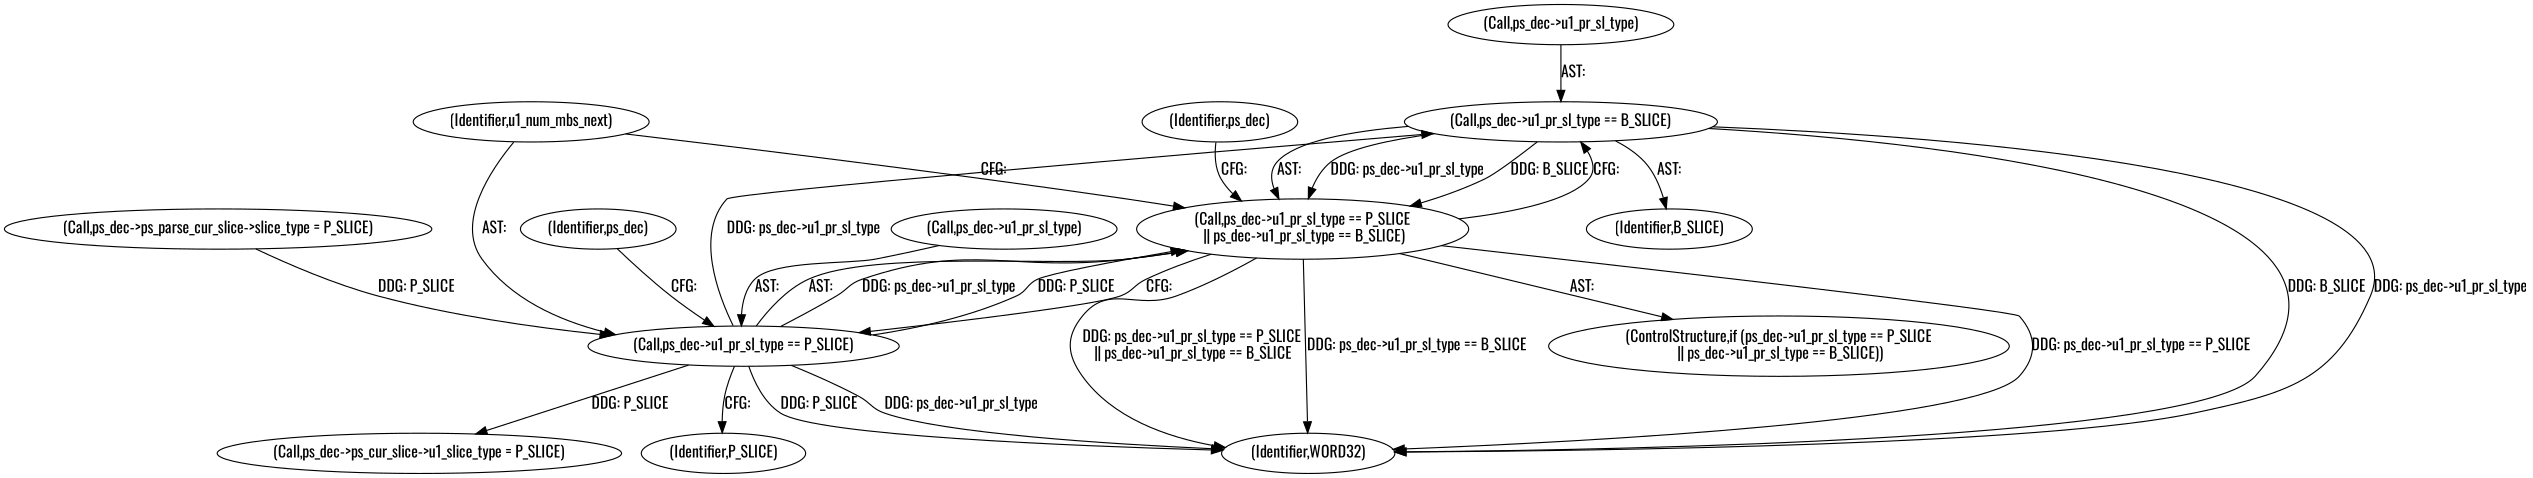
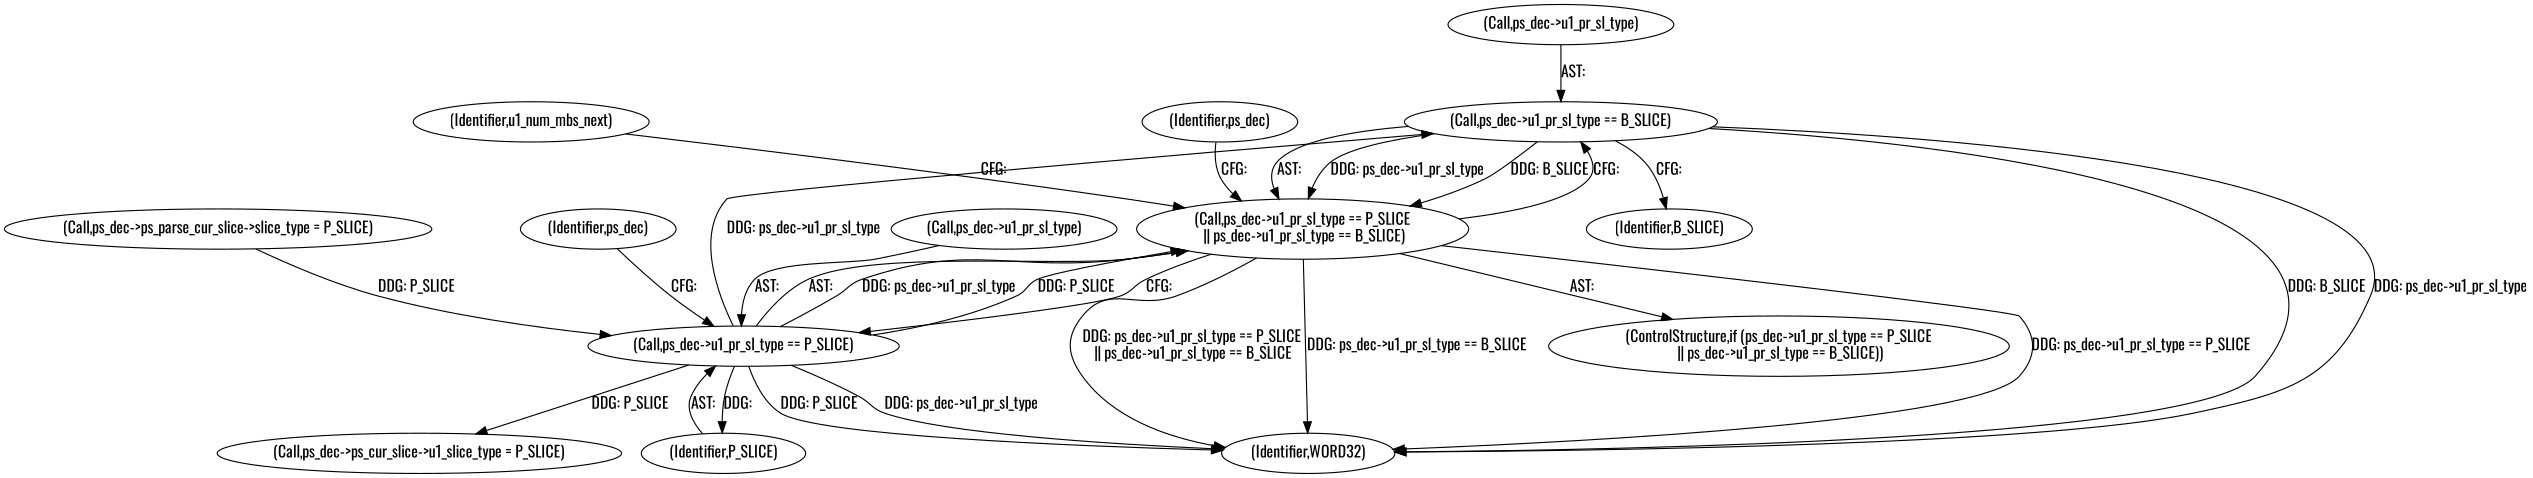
(1671, 171) -> (1671, 171)
(487, 265) -> (689, 403)
(740, 405) -> (740, 405)
